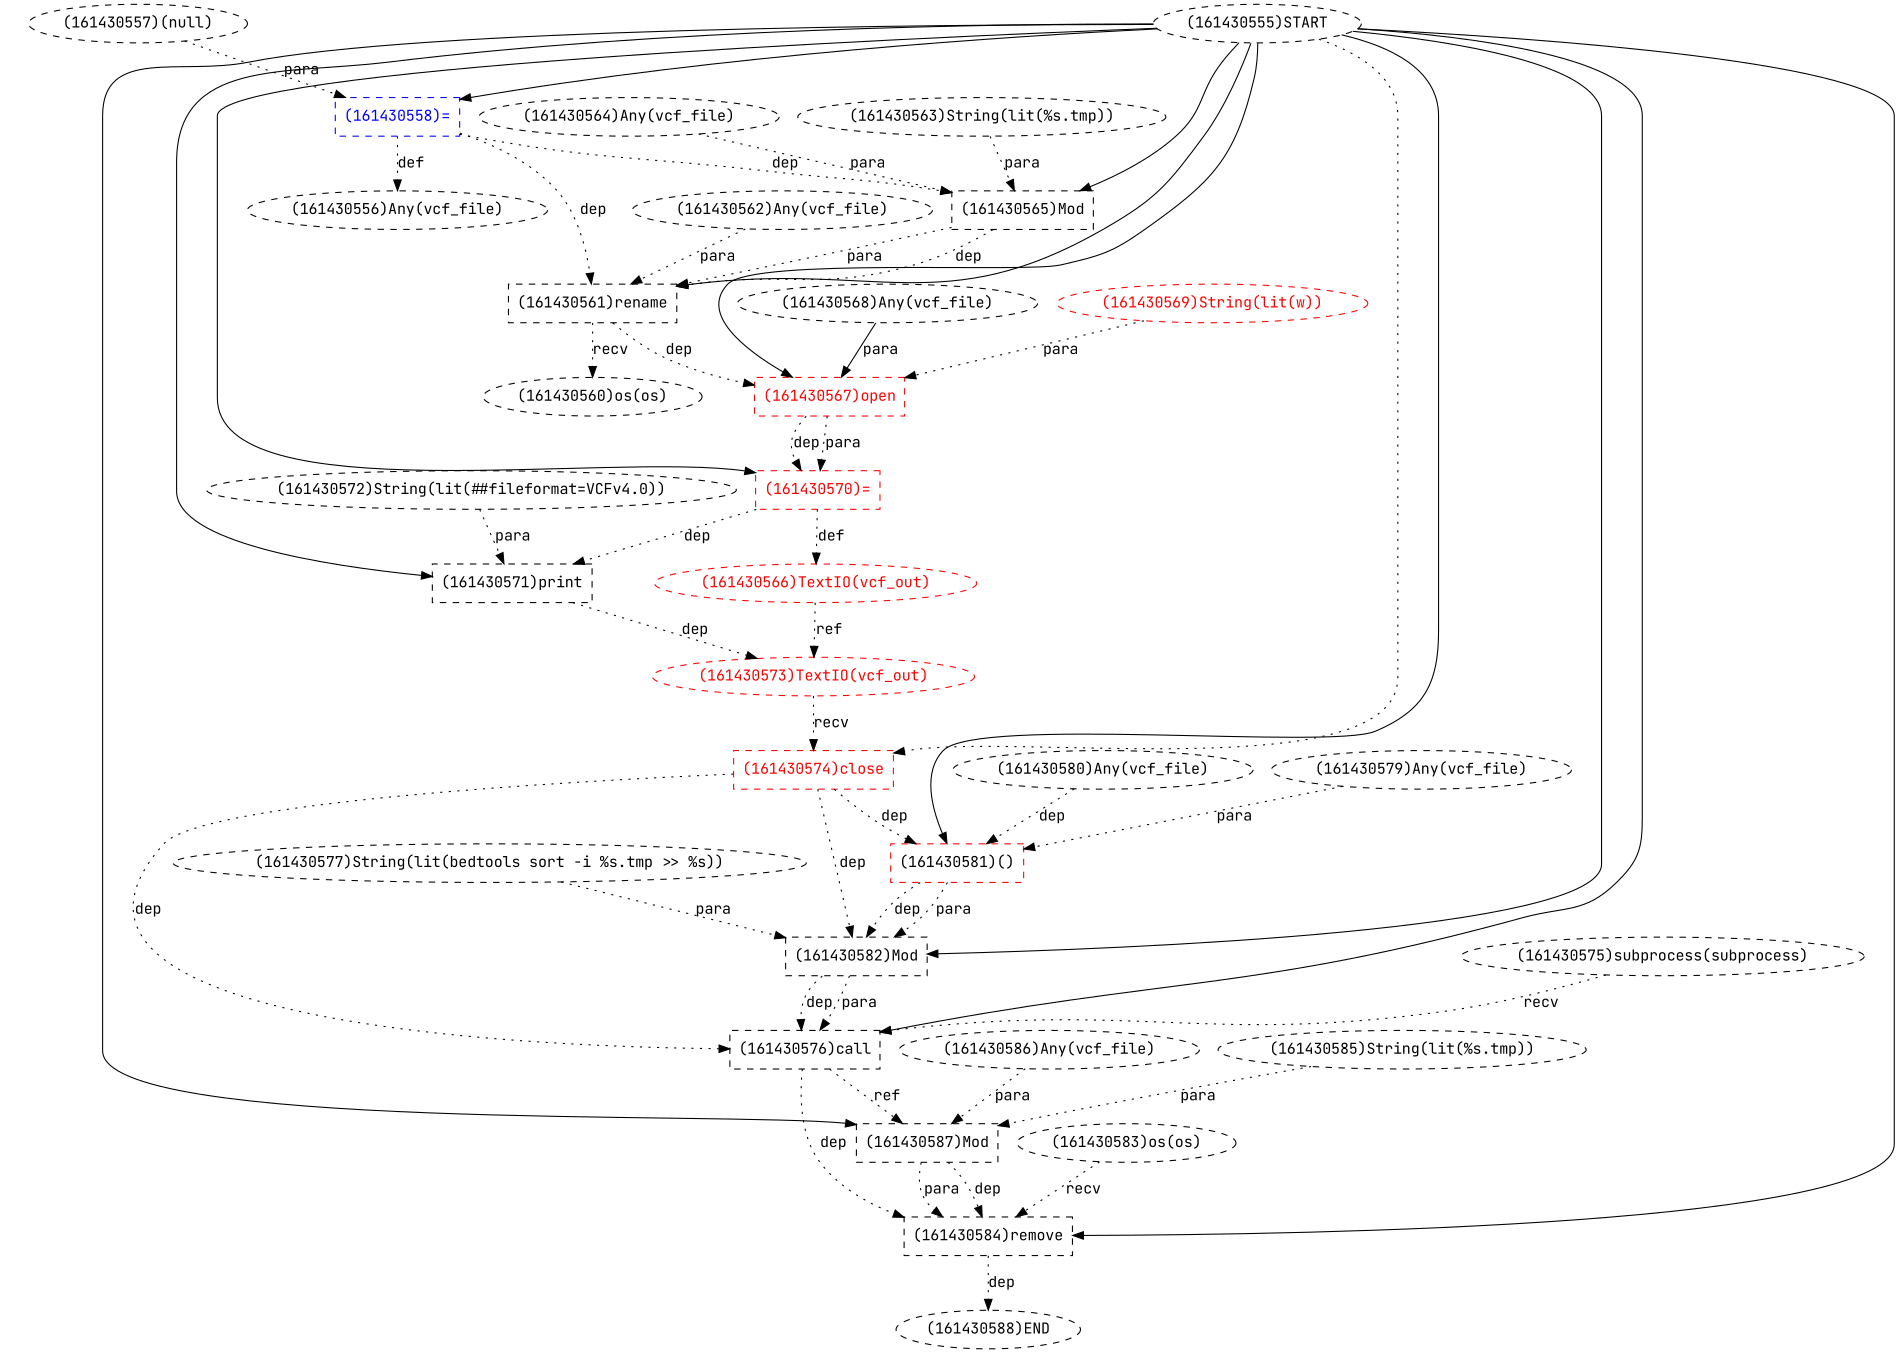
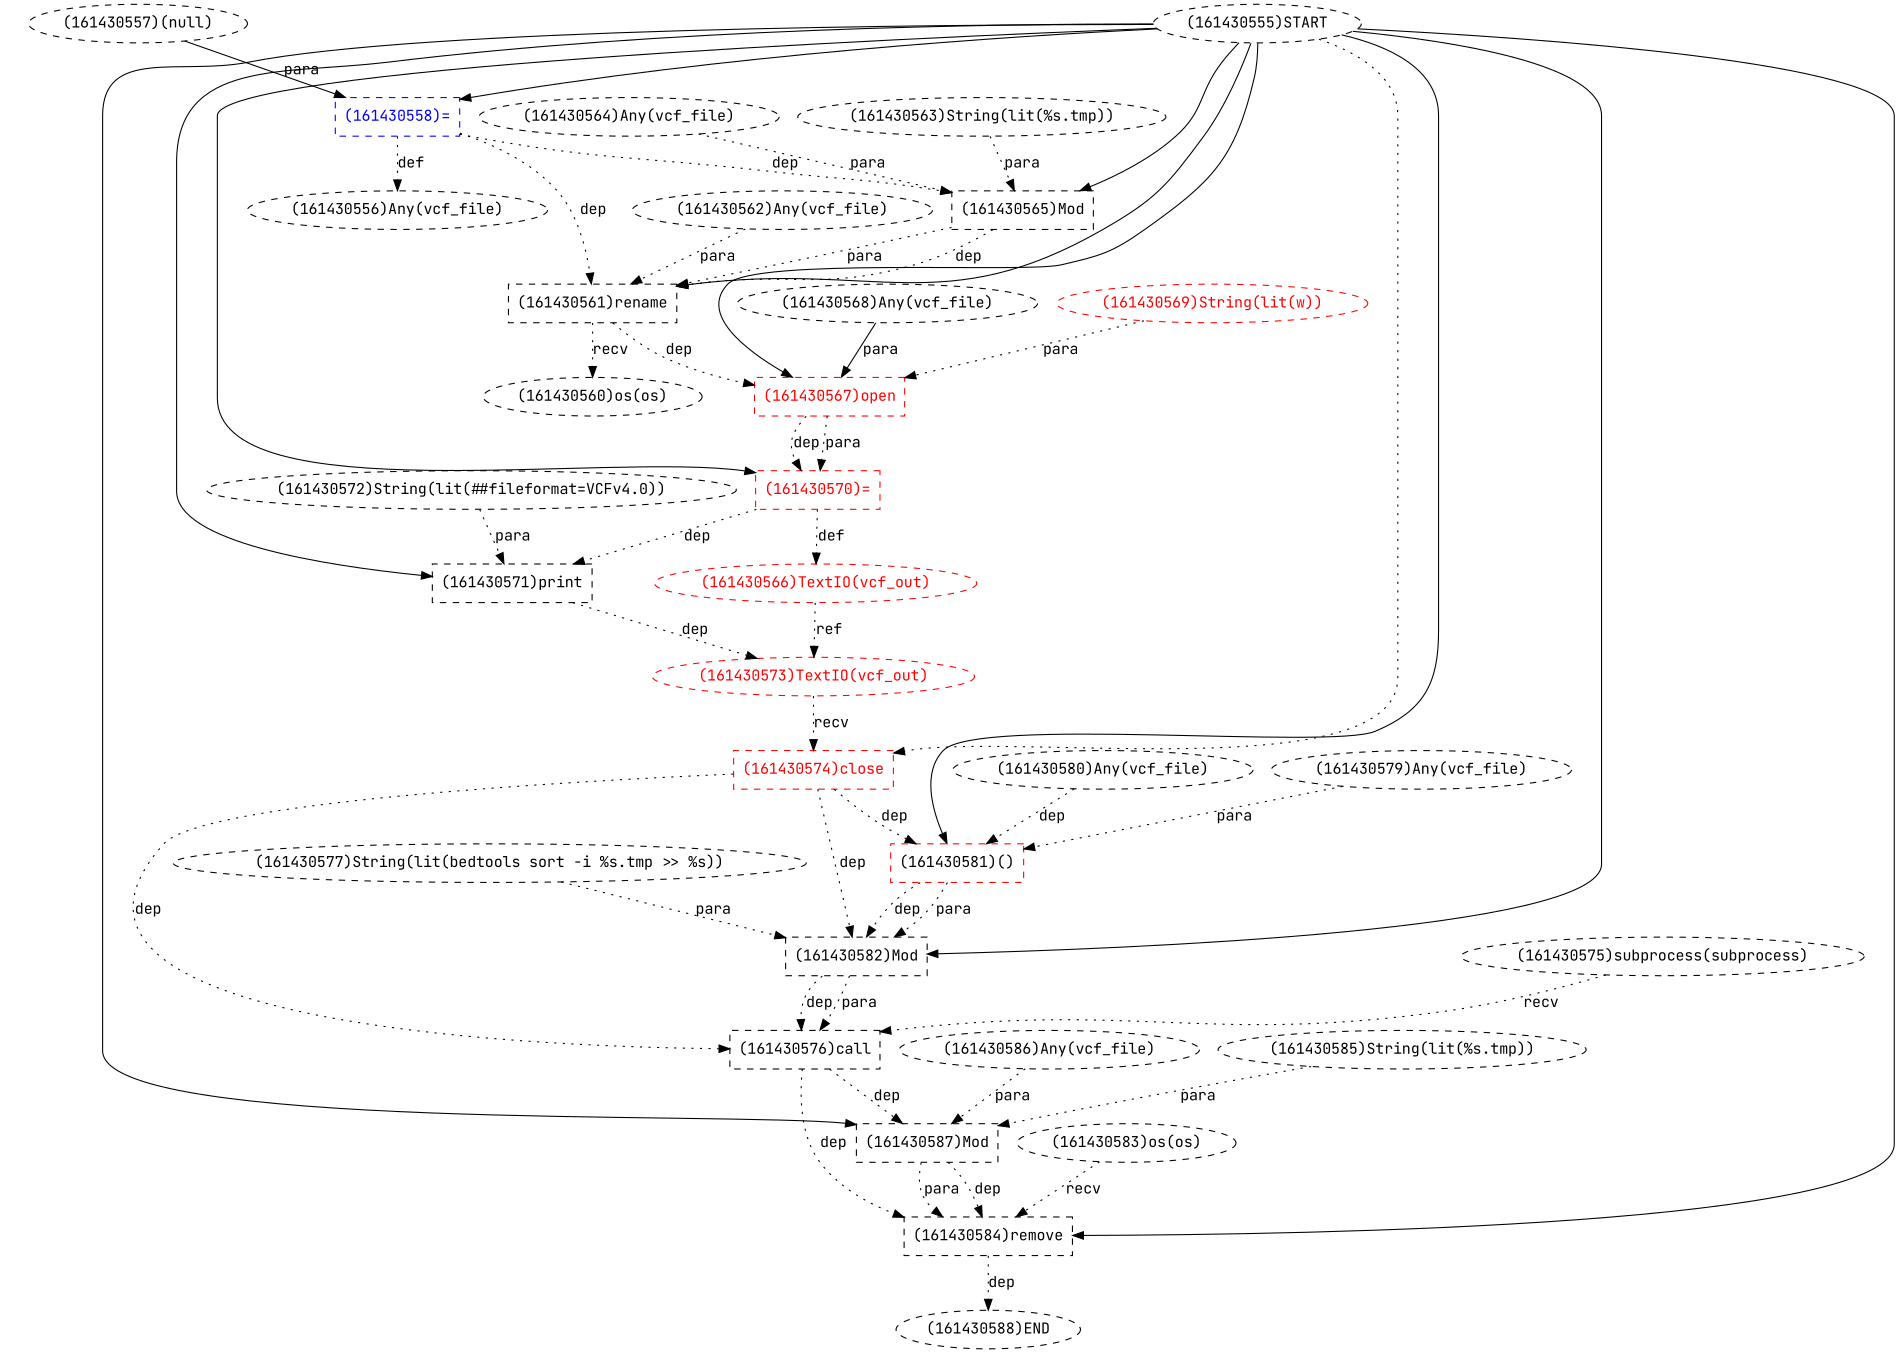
(260, 67) -> (260, 67)
(1642, 720) -> none
(887, 1096) -> (887, 1096)
